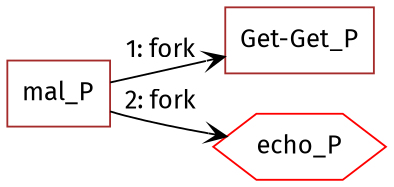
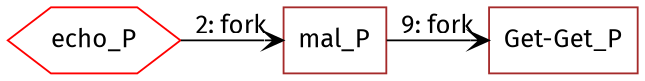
(161, 50) -> (438, 27)
(159, 124) -> (223, 40)
